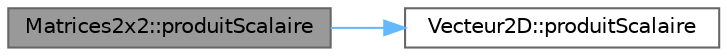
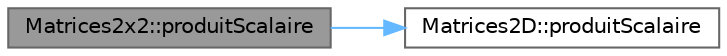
(562, 28) -> (562, 28)
